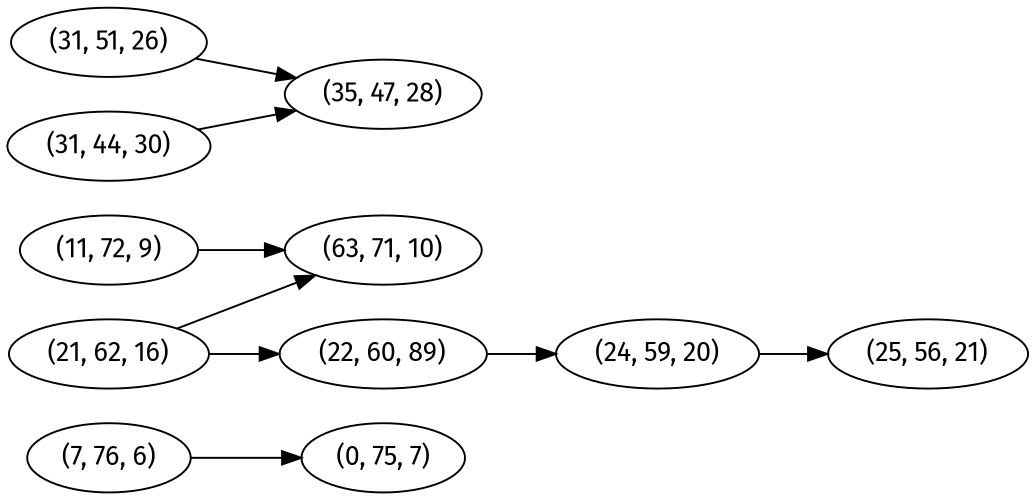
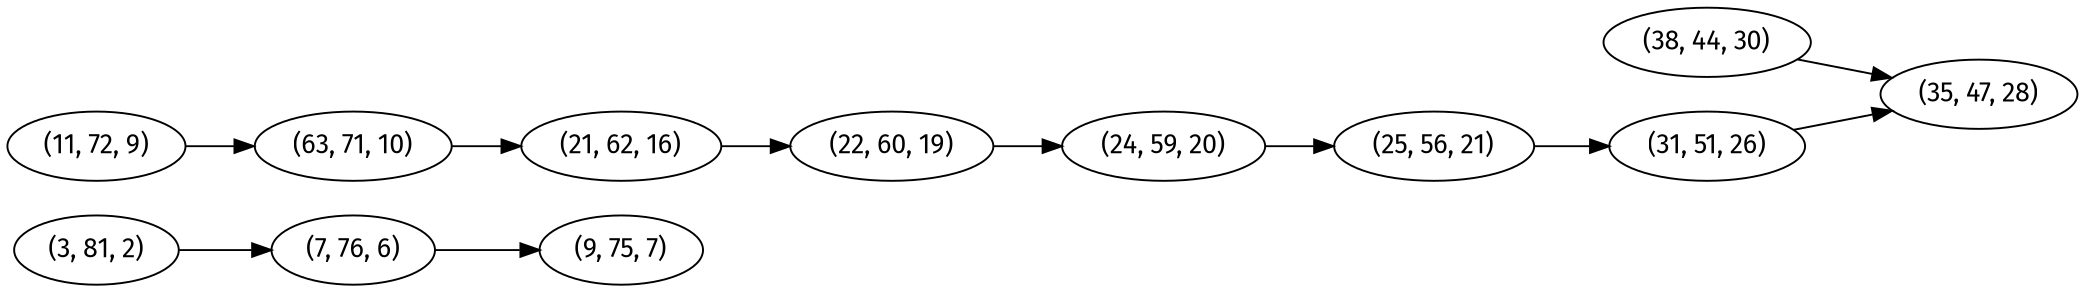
(109, 146) -> (1707, 42)
none -> (1562, 146)
none -> (96, 250)
(237, 306) -> (477, 146)
(383, 354) -> (892, 146)
(383, 458) -> (621, 250)
